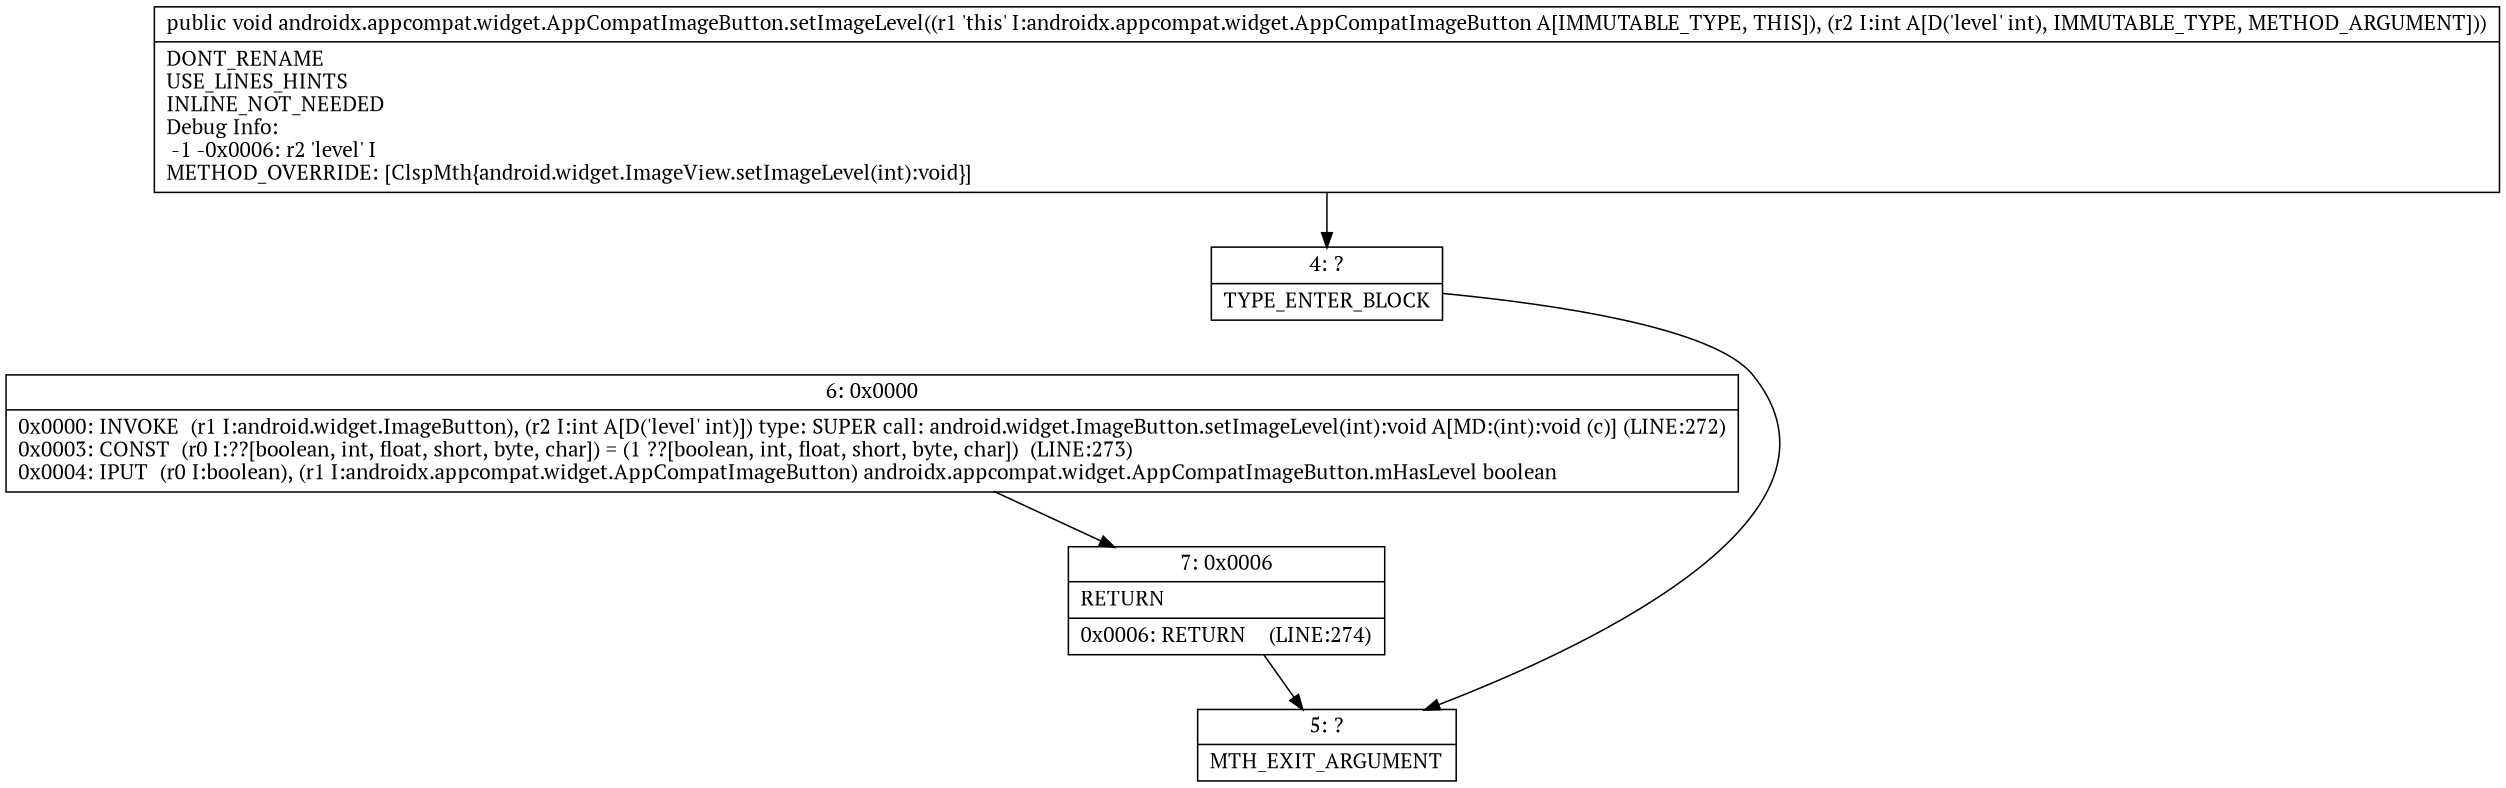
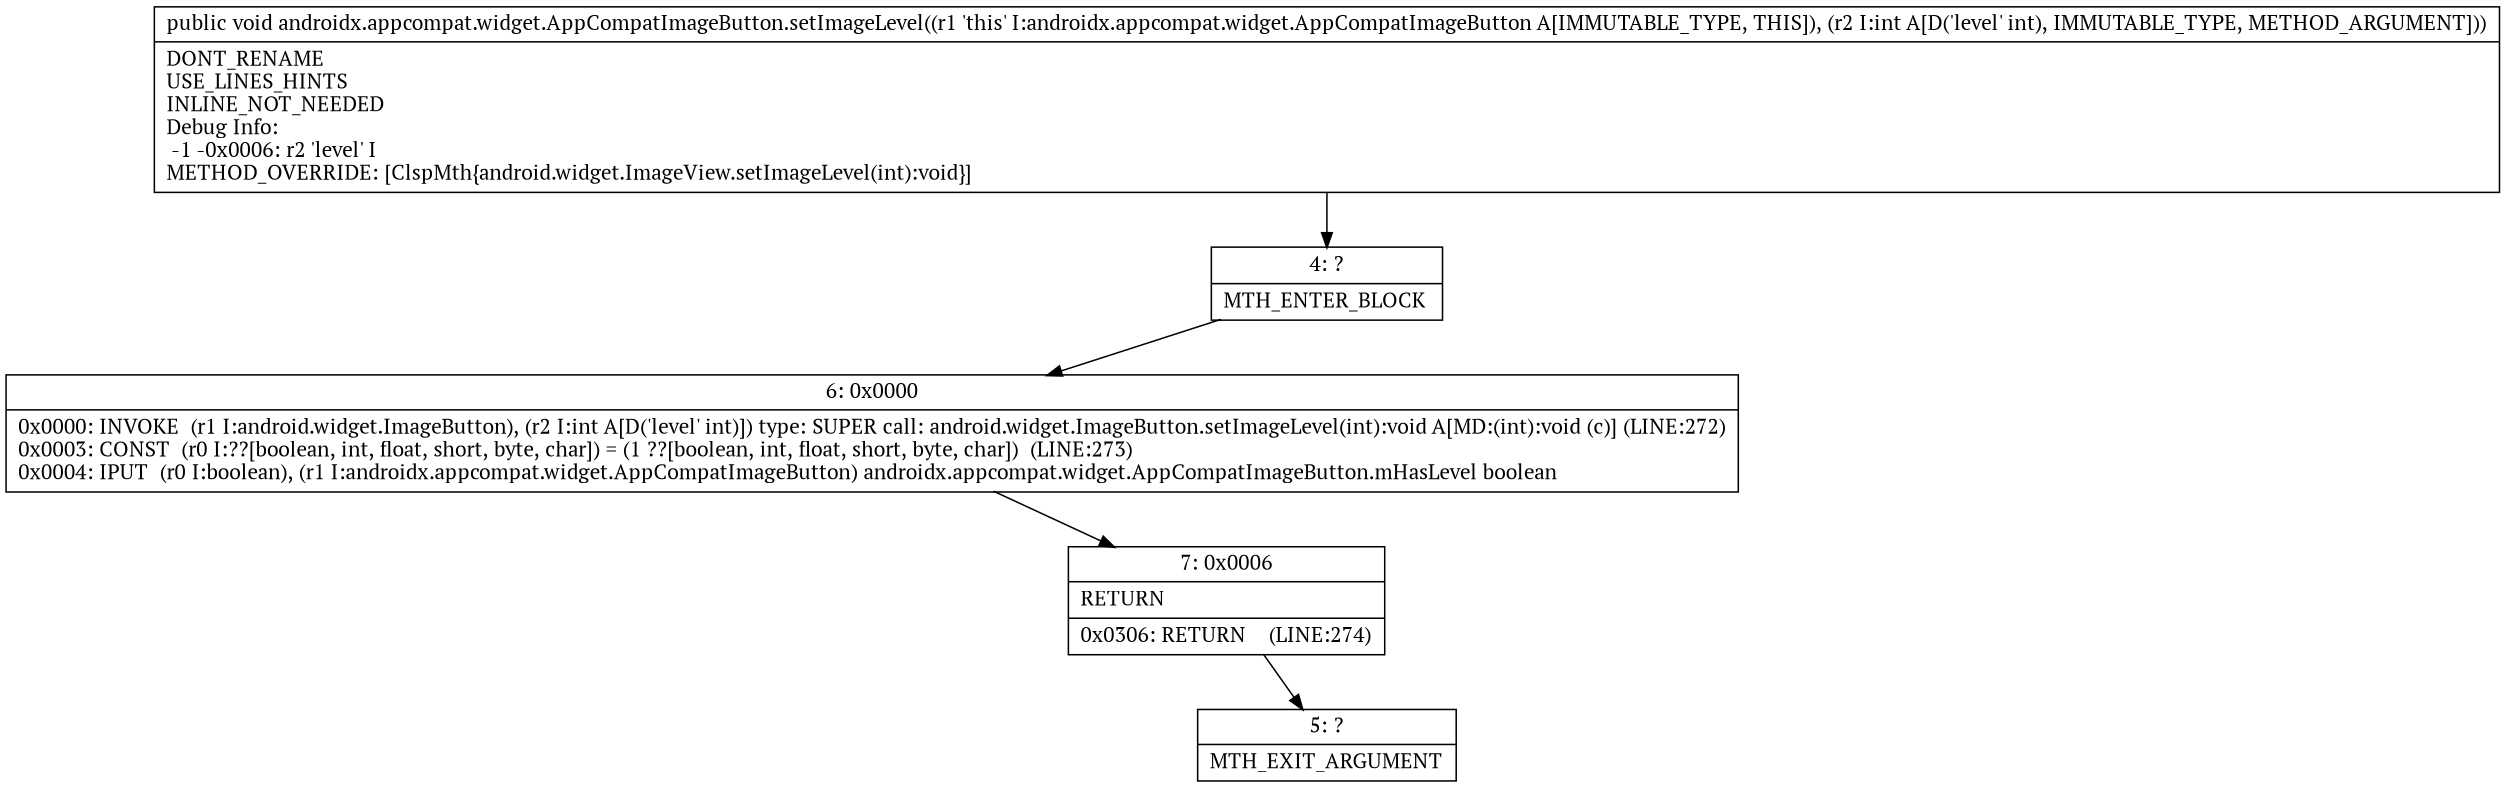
(1327, 301) -> (1325, 301)
(1775, 467) -> (1141, 345)
(1227, 636) -> (1227, 636)
